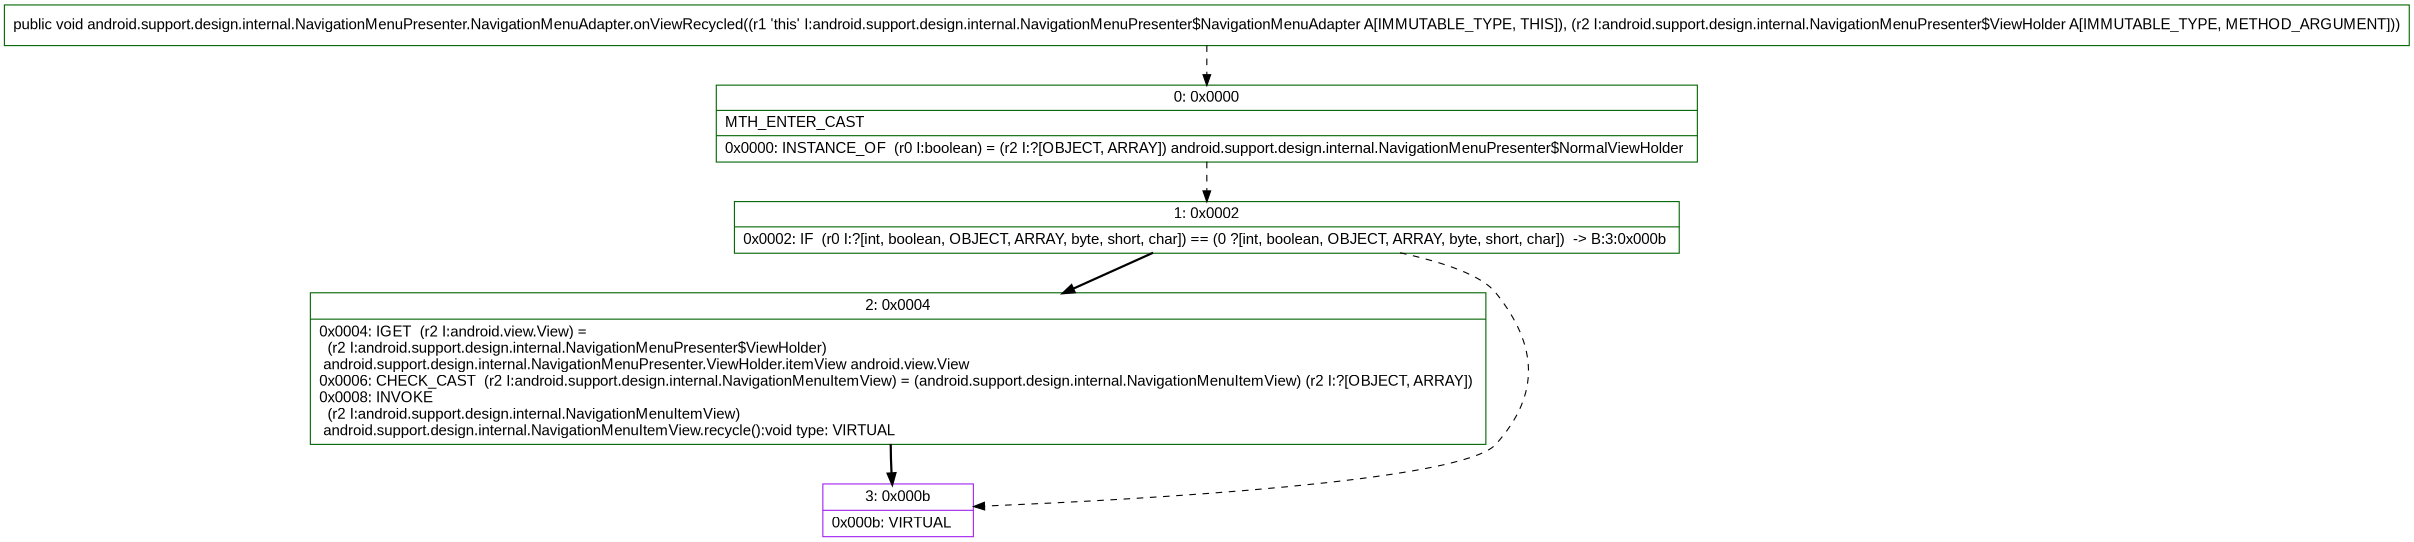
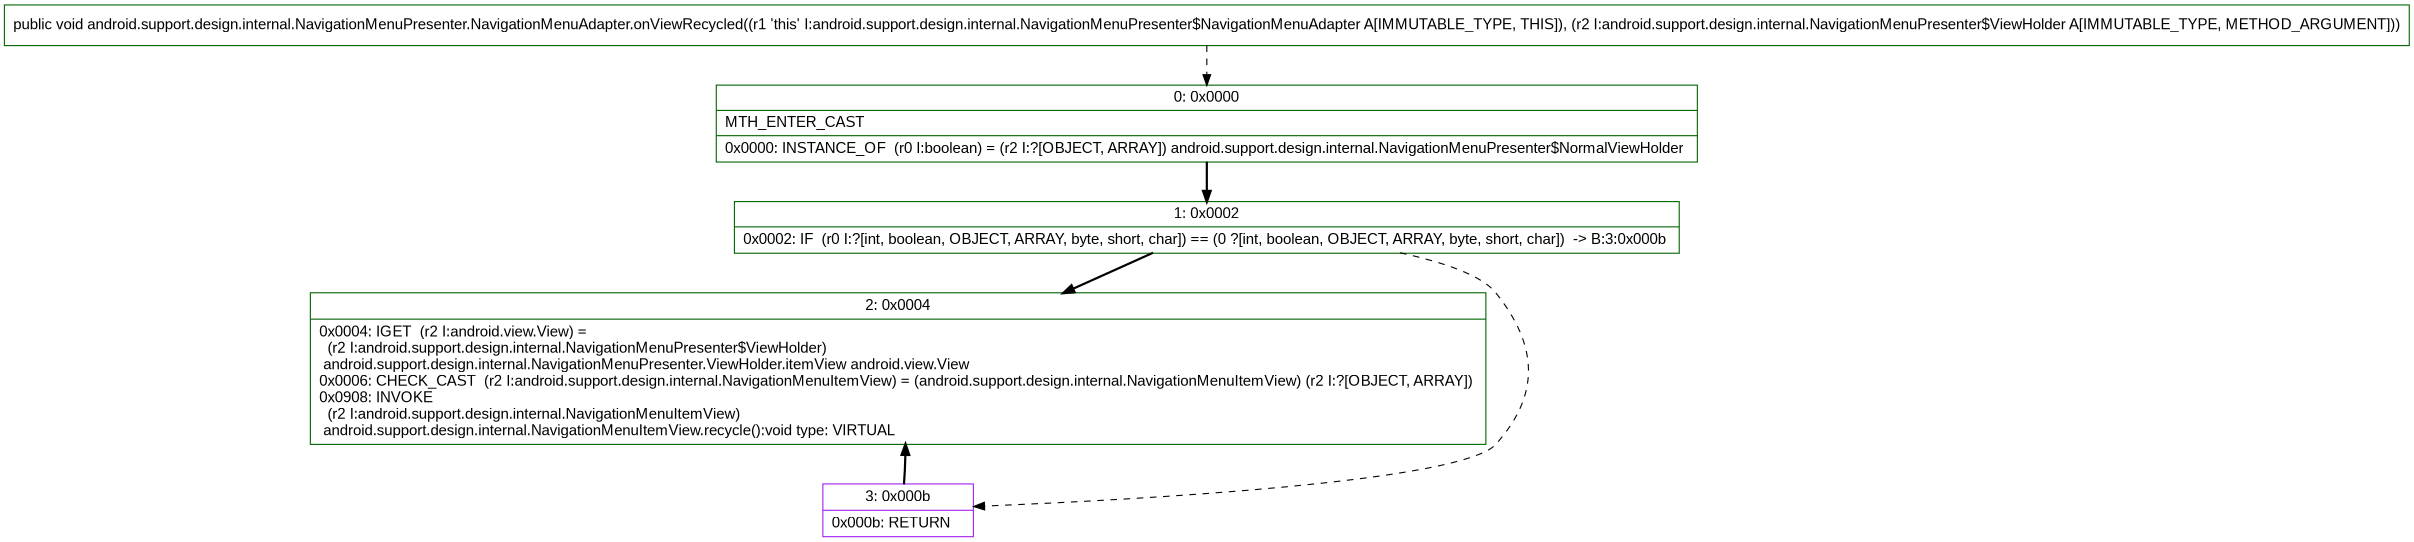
(1207, 176) -> (1207, 176)
(381, 398) -> (381, 398)
(891, 459) -> (905, 470)
(898, 523) -> (898, 523)
